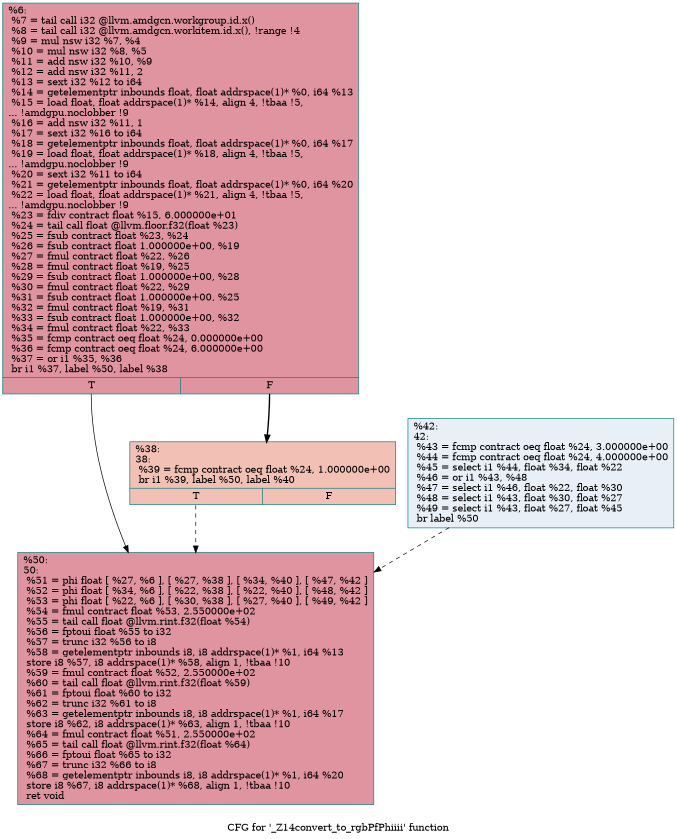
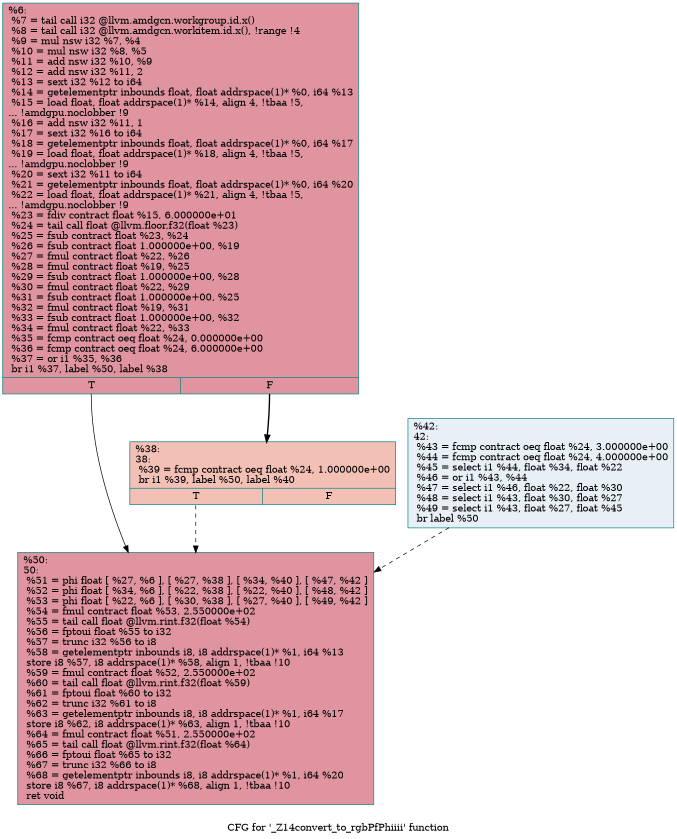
(470, 478) -> (470, 478)
